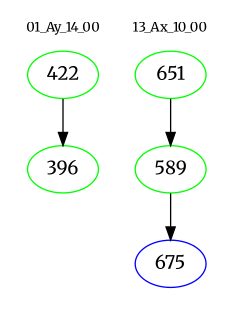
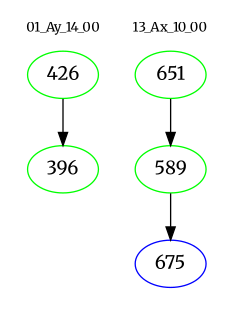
(63, 75) -> (63, 75)
